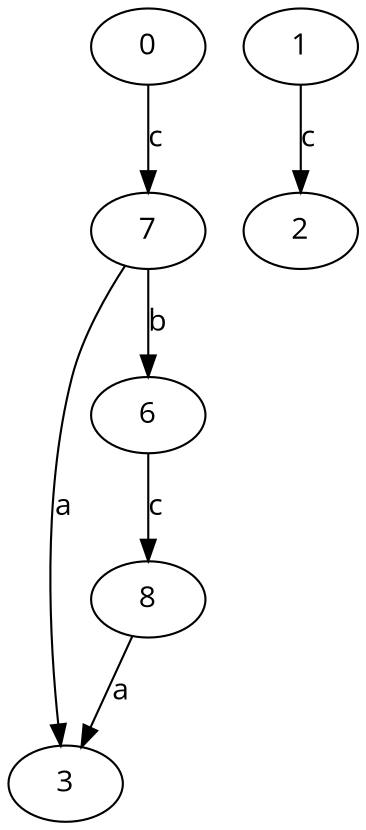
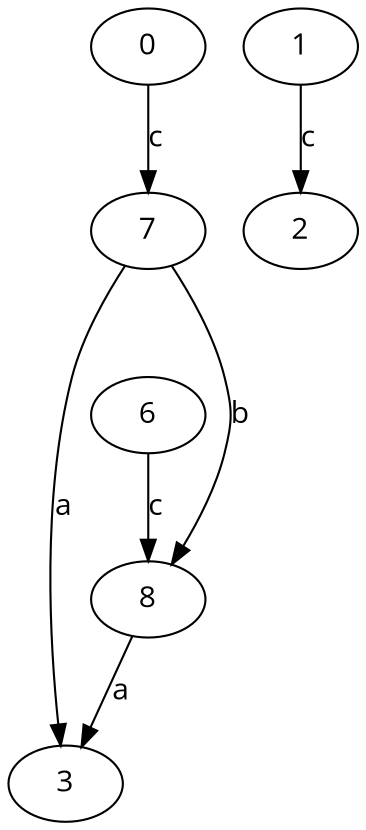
(148, 312) -> (230, 405)
